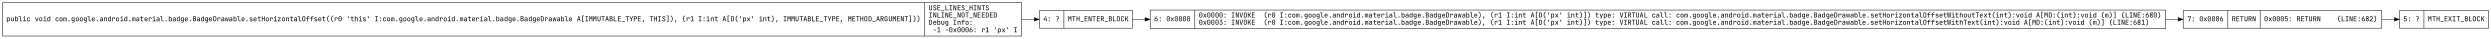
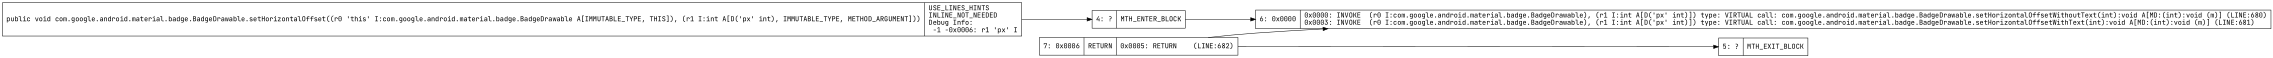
(2172, 19) -> (1265, 32)
